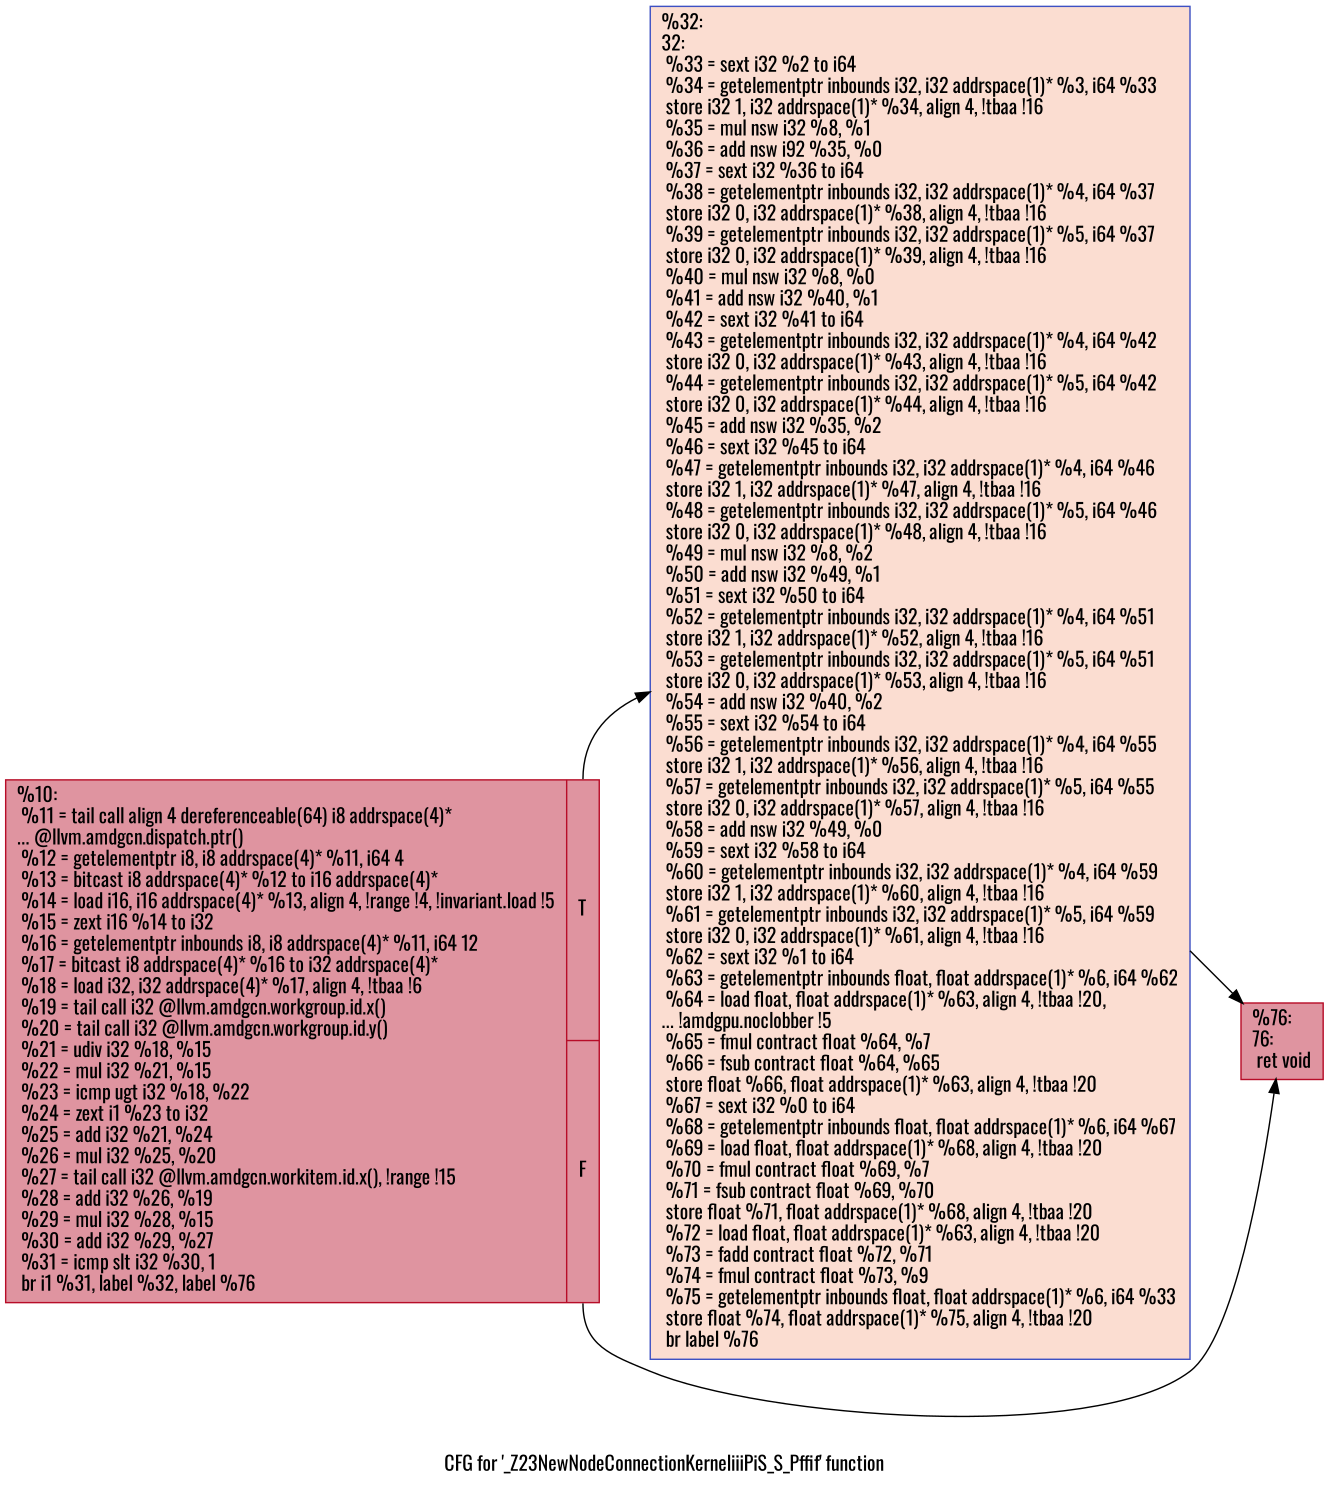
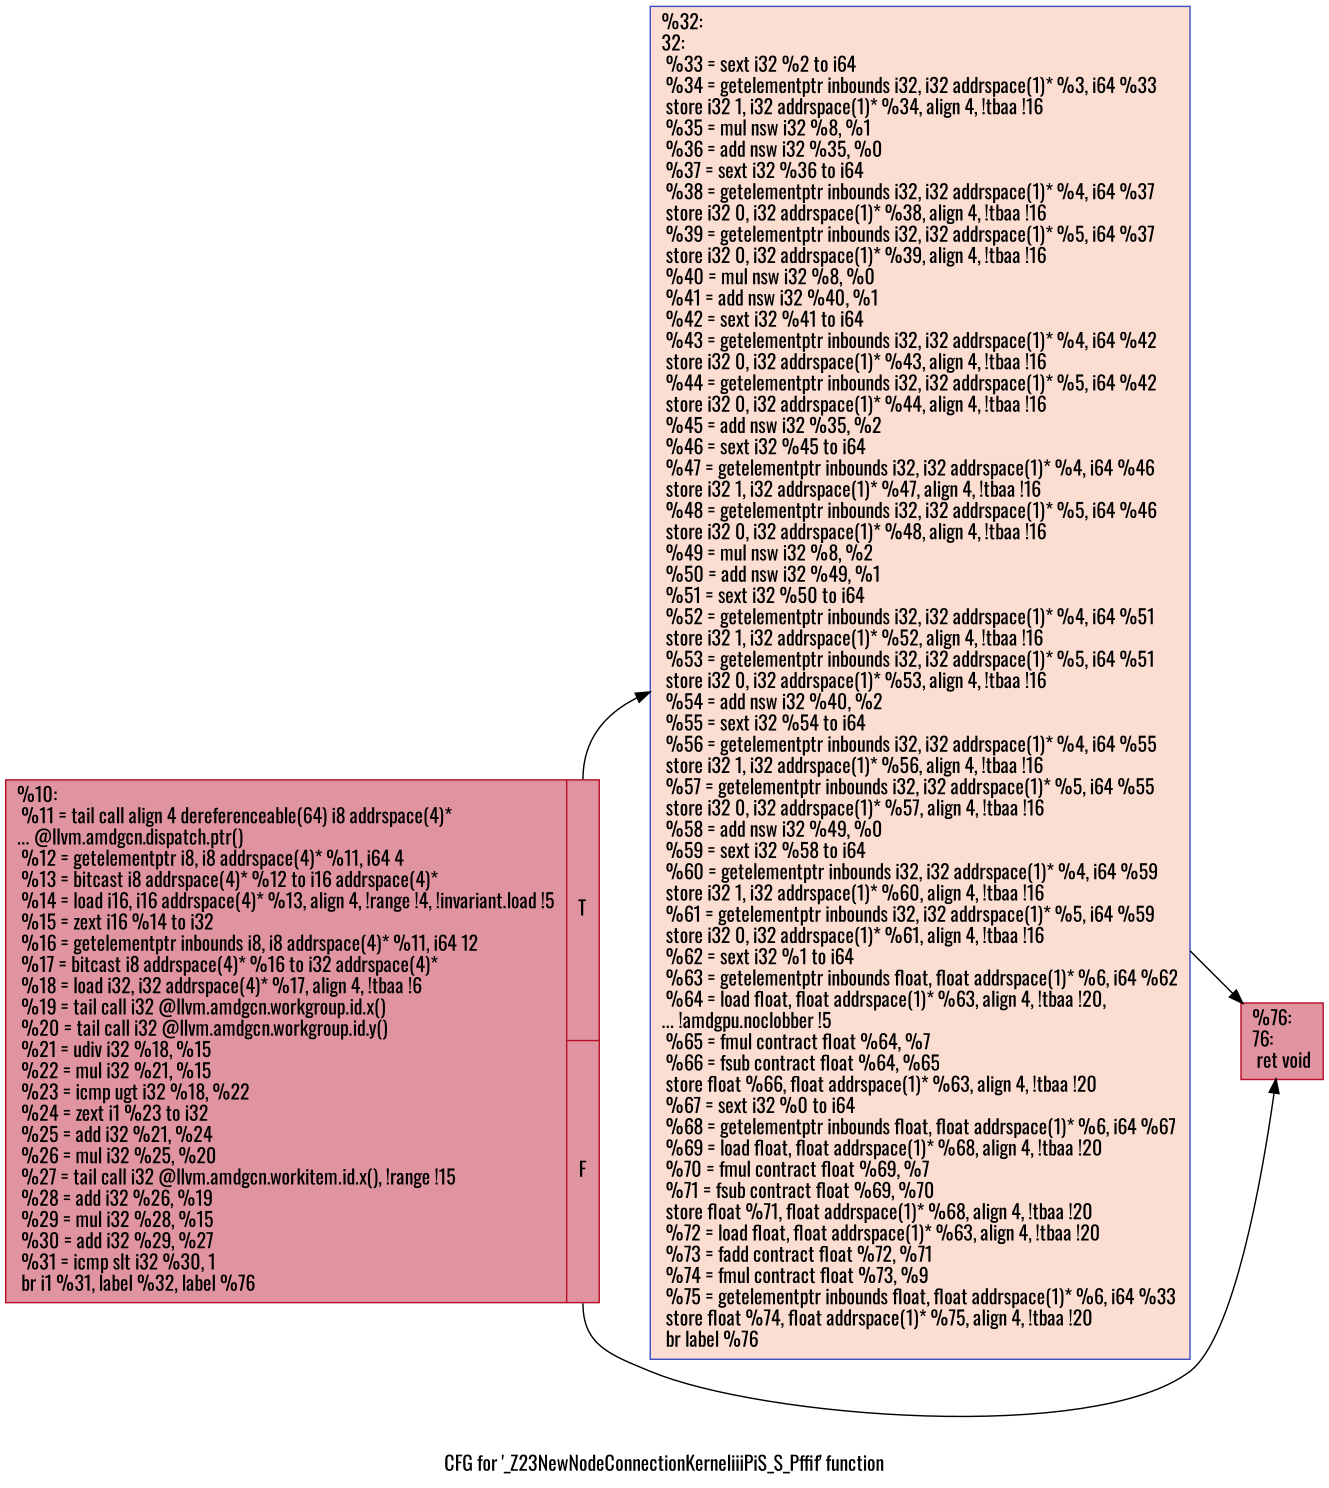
(773, 151) -> (773, 151)
